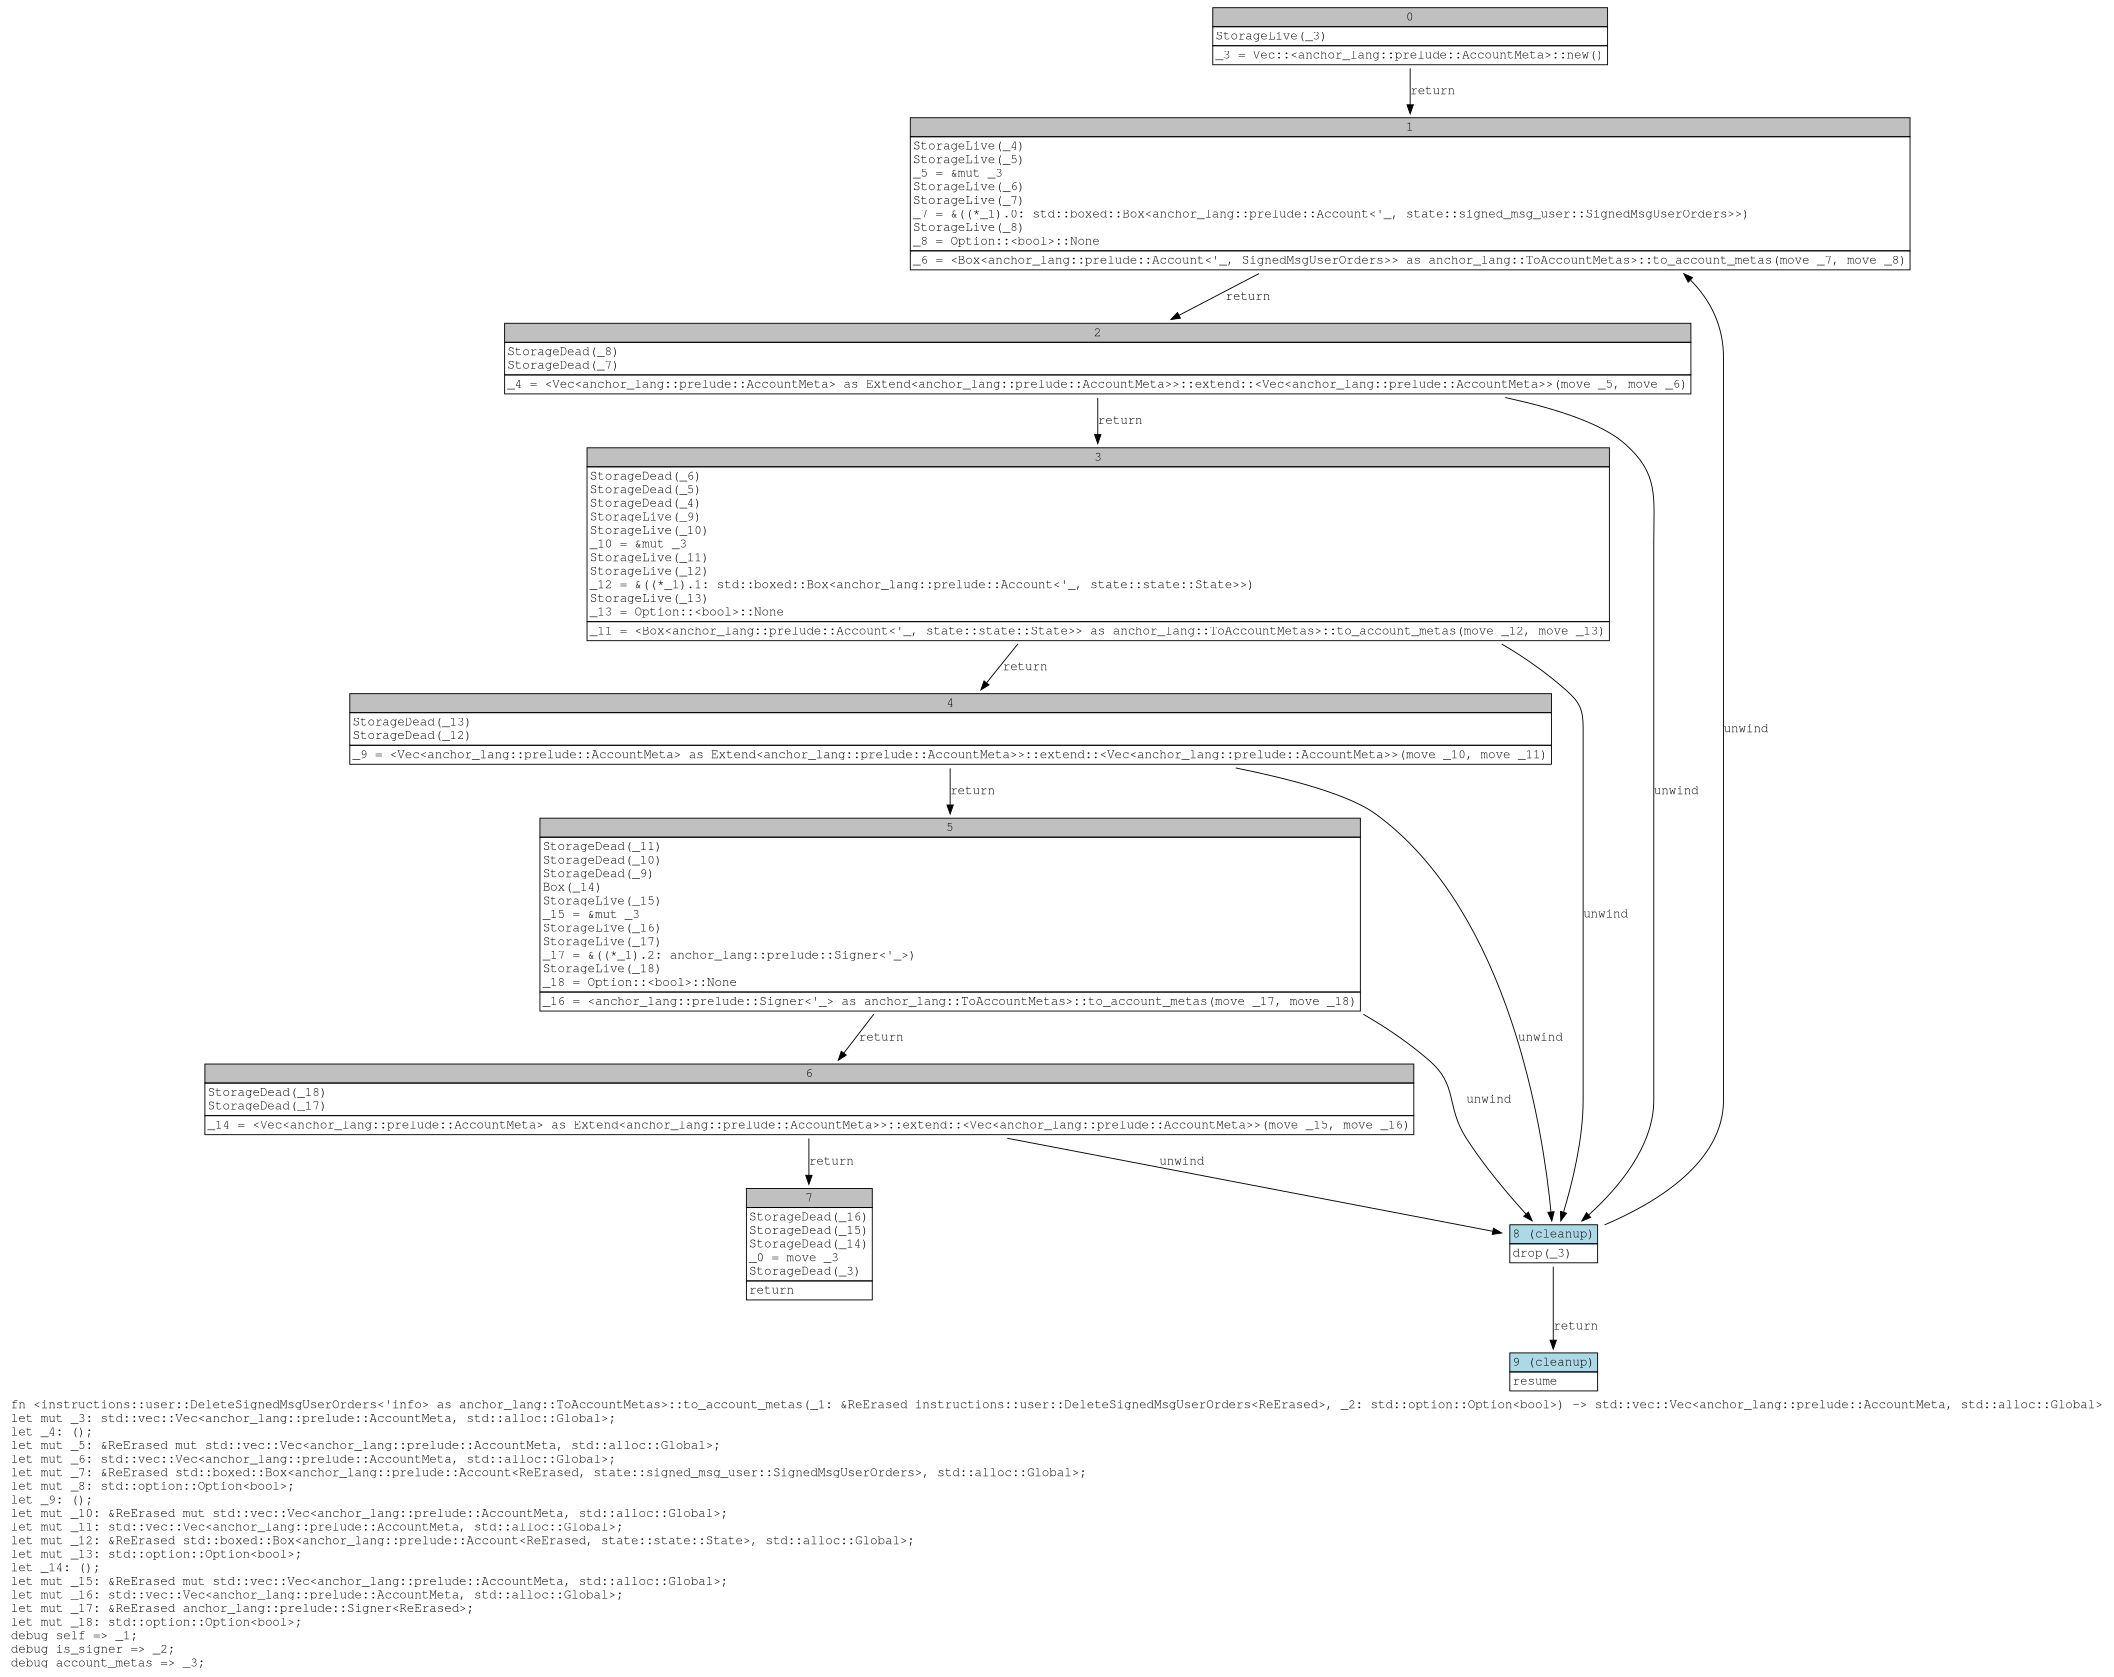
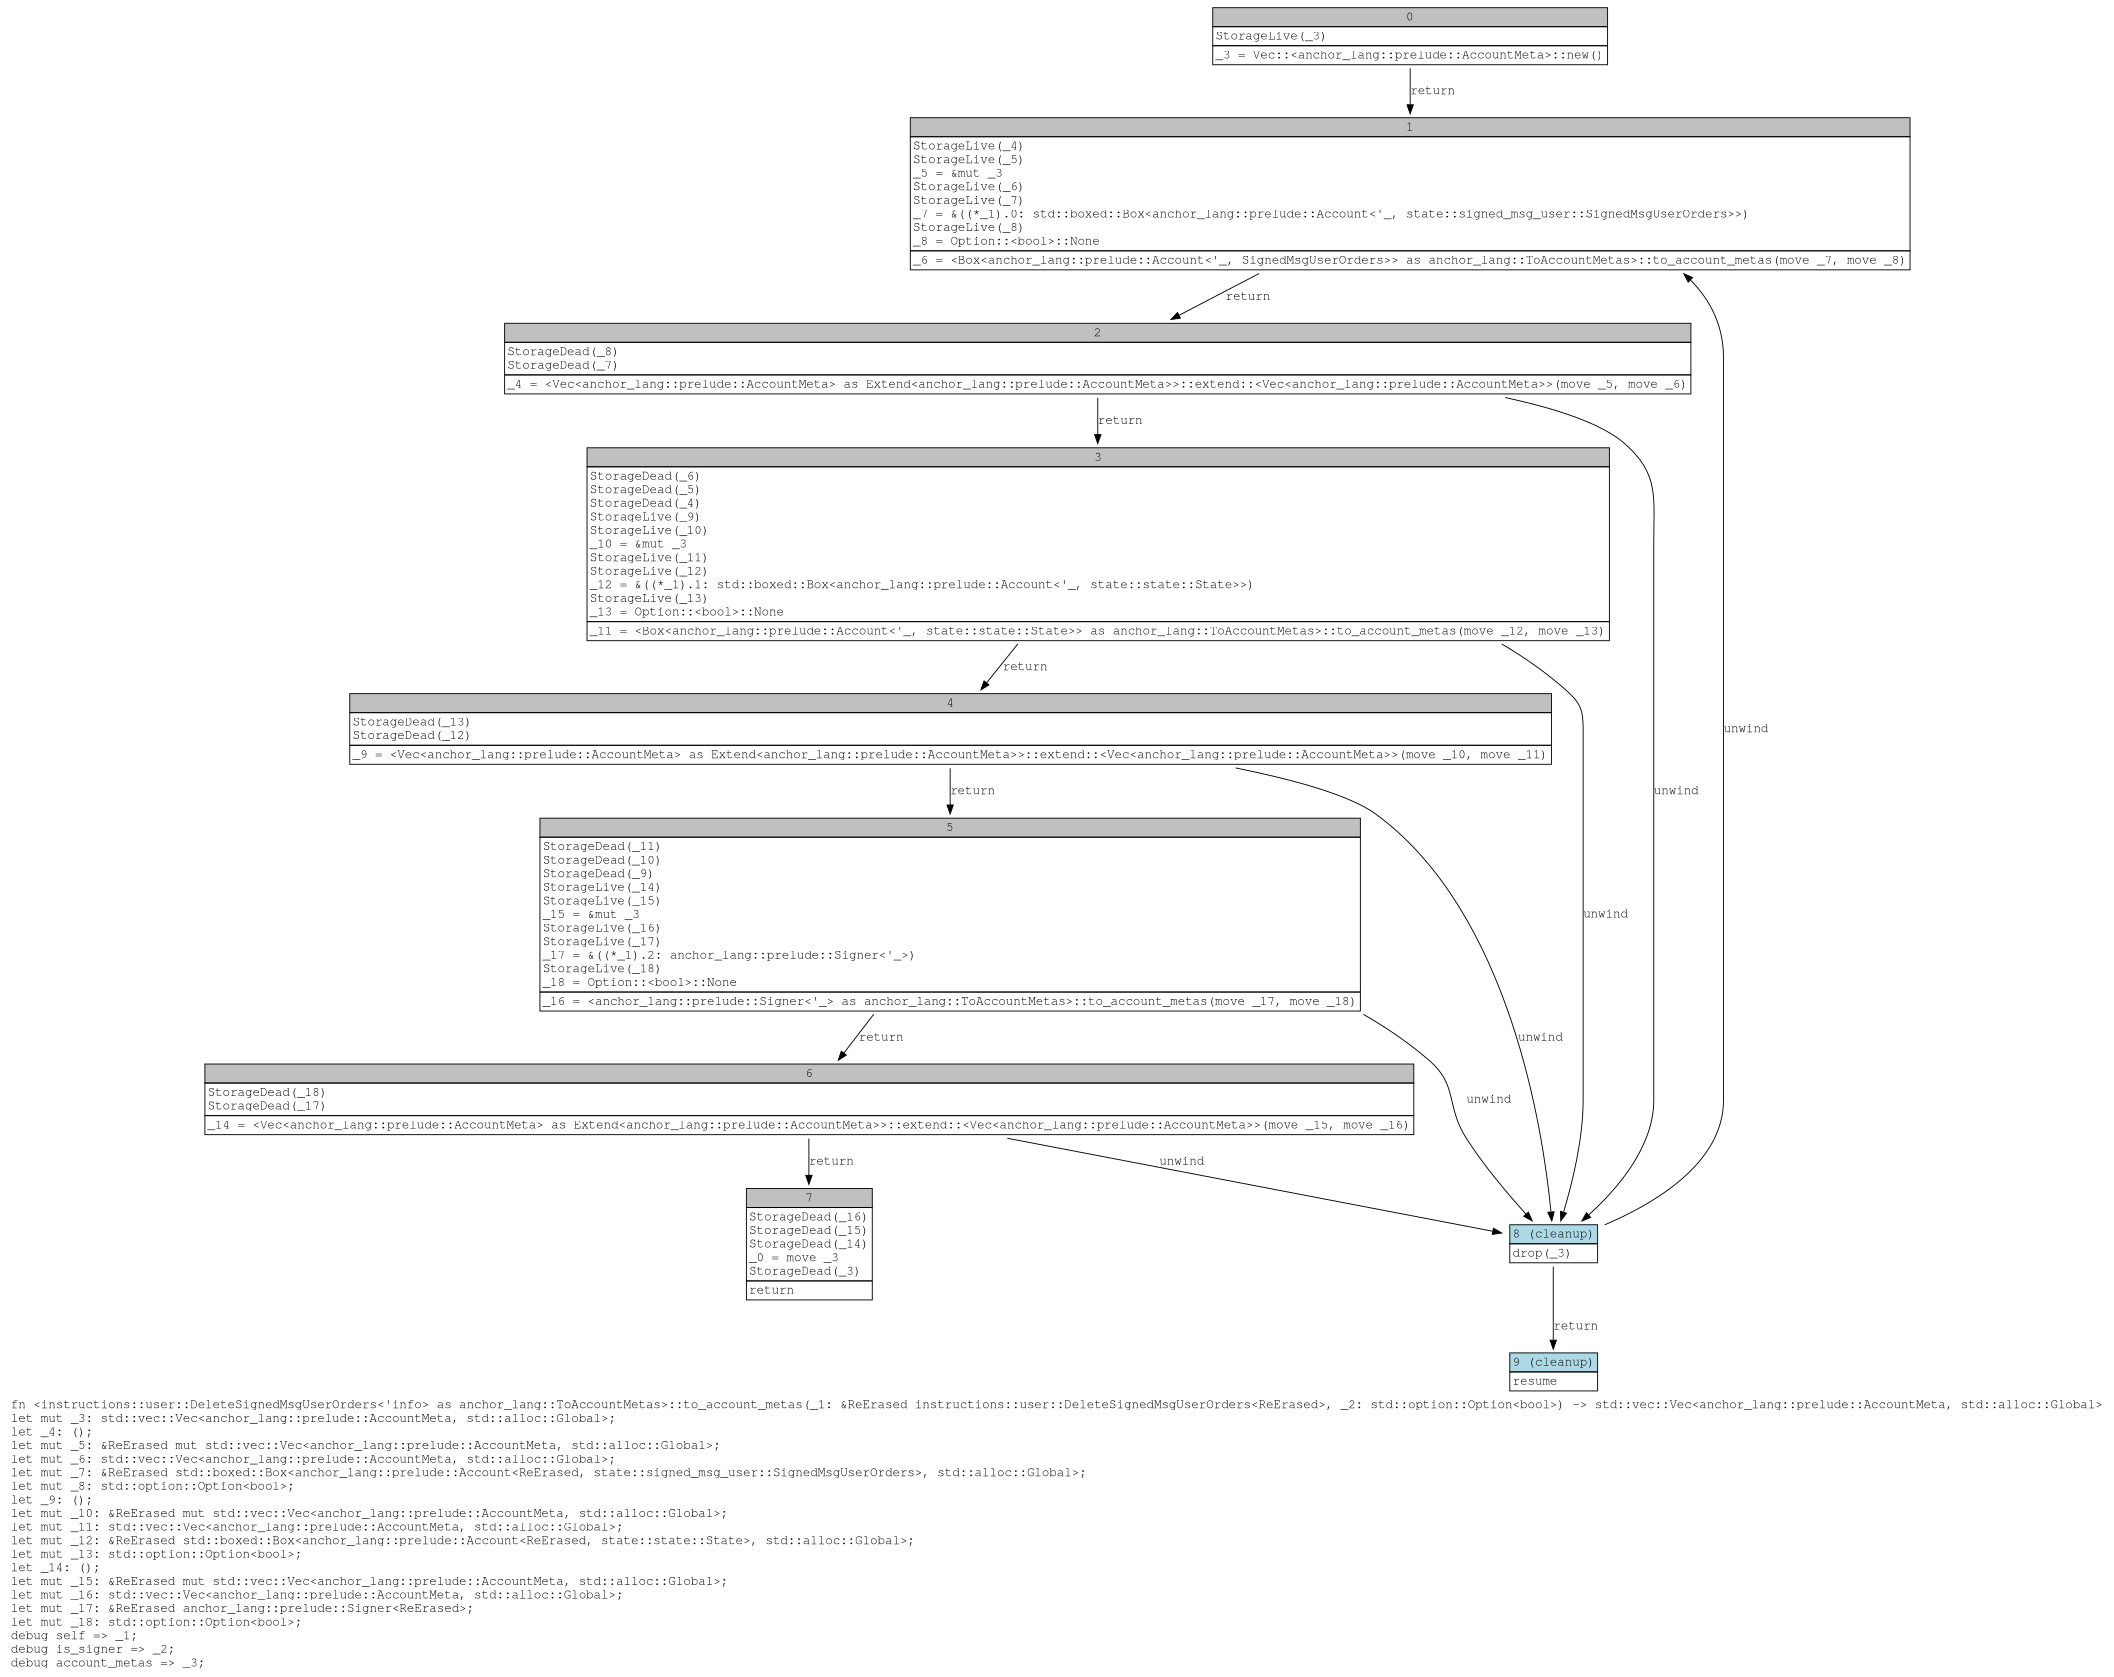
(573, 887) -> (603, 887)
